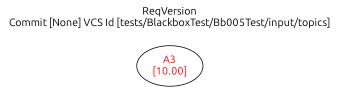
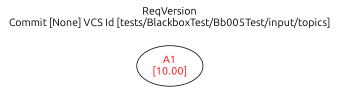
(170, 66) -> (170, 66)
